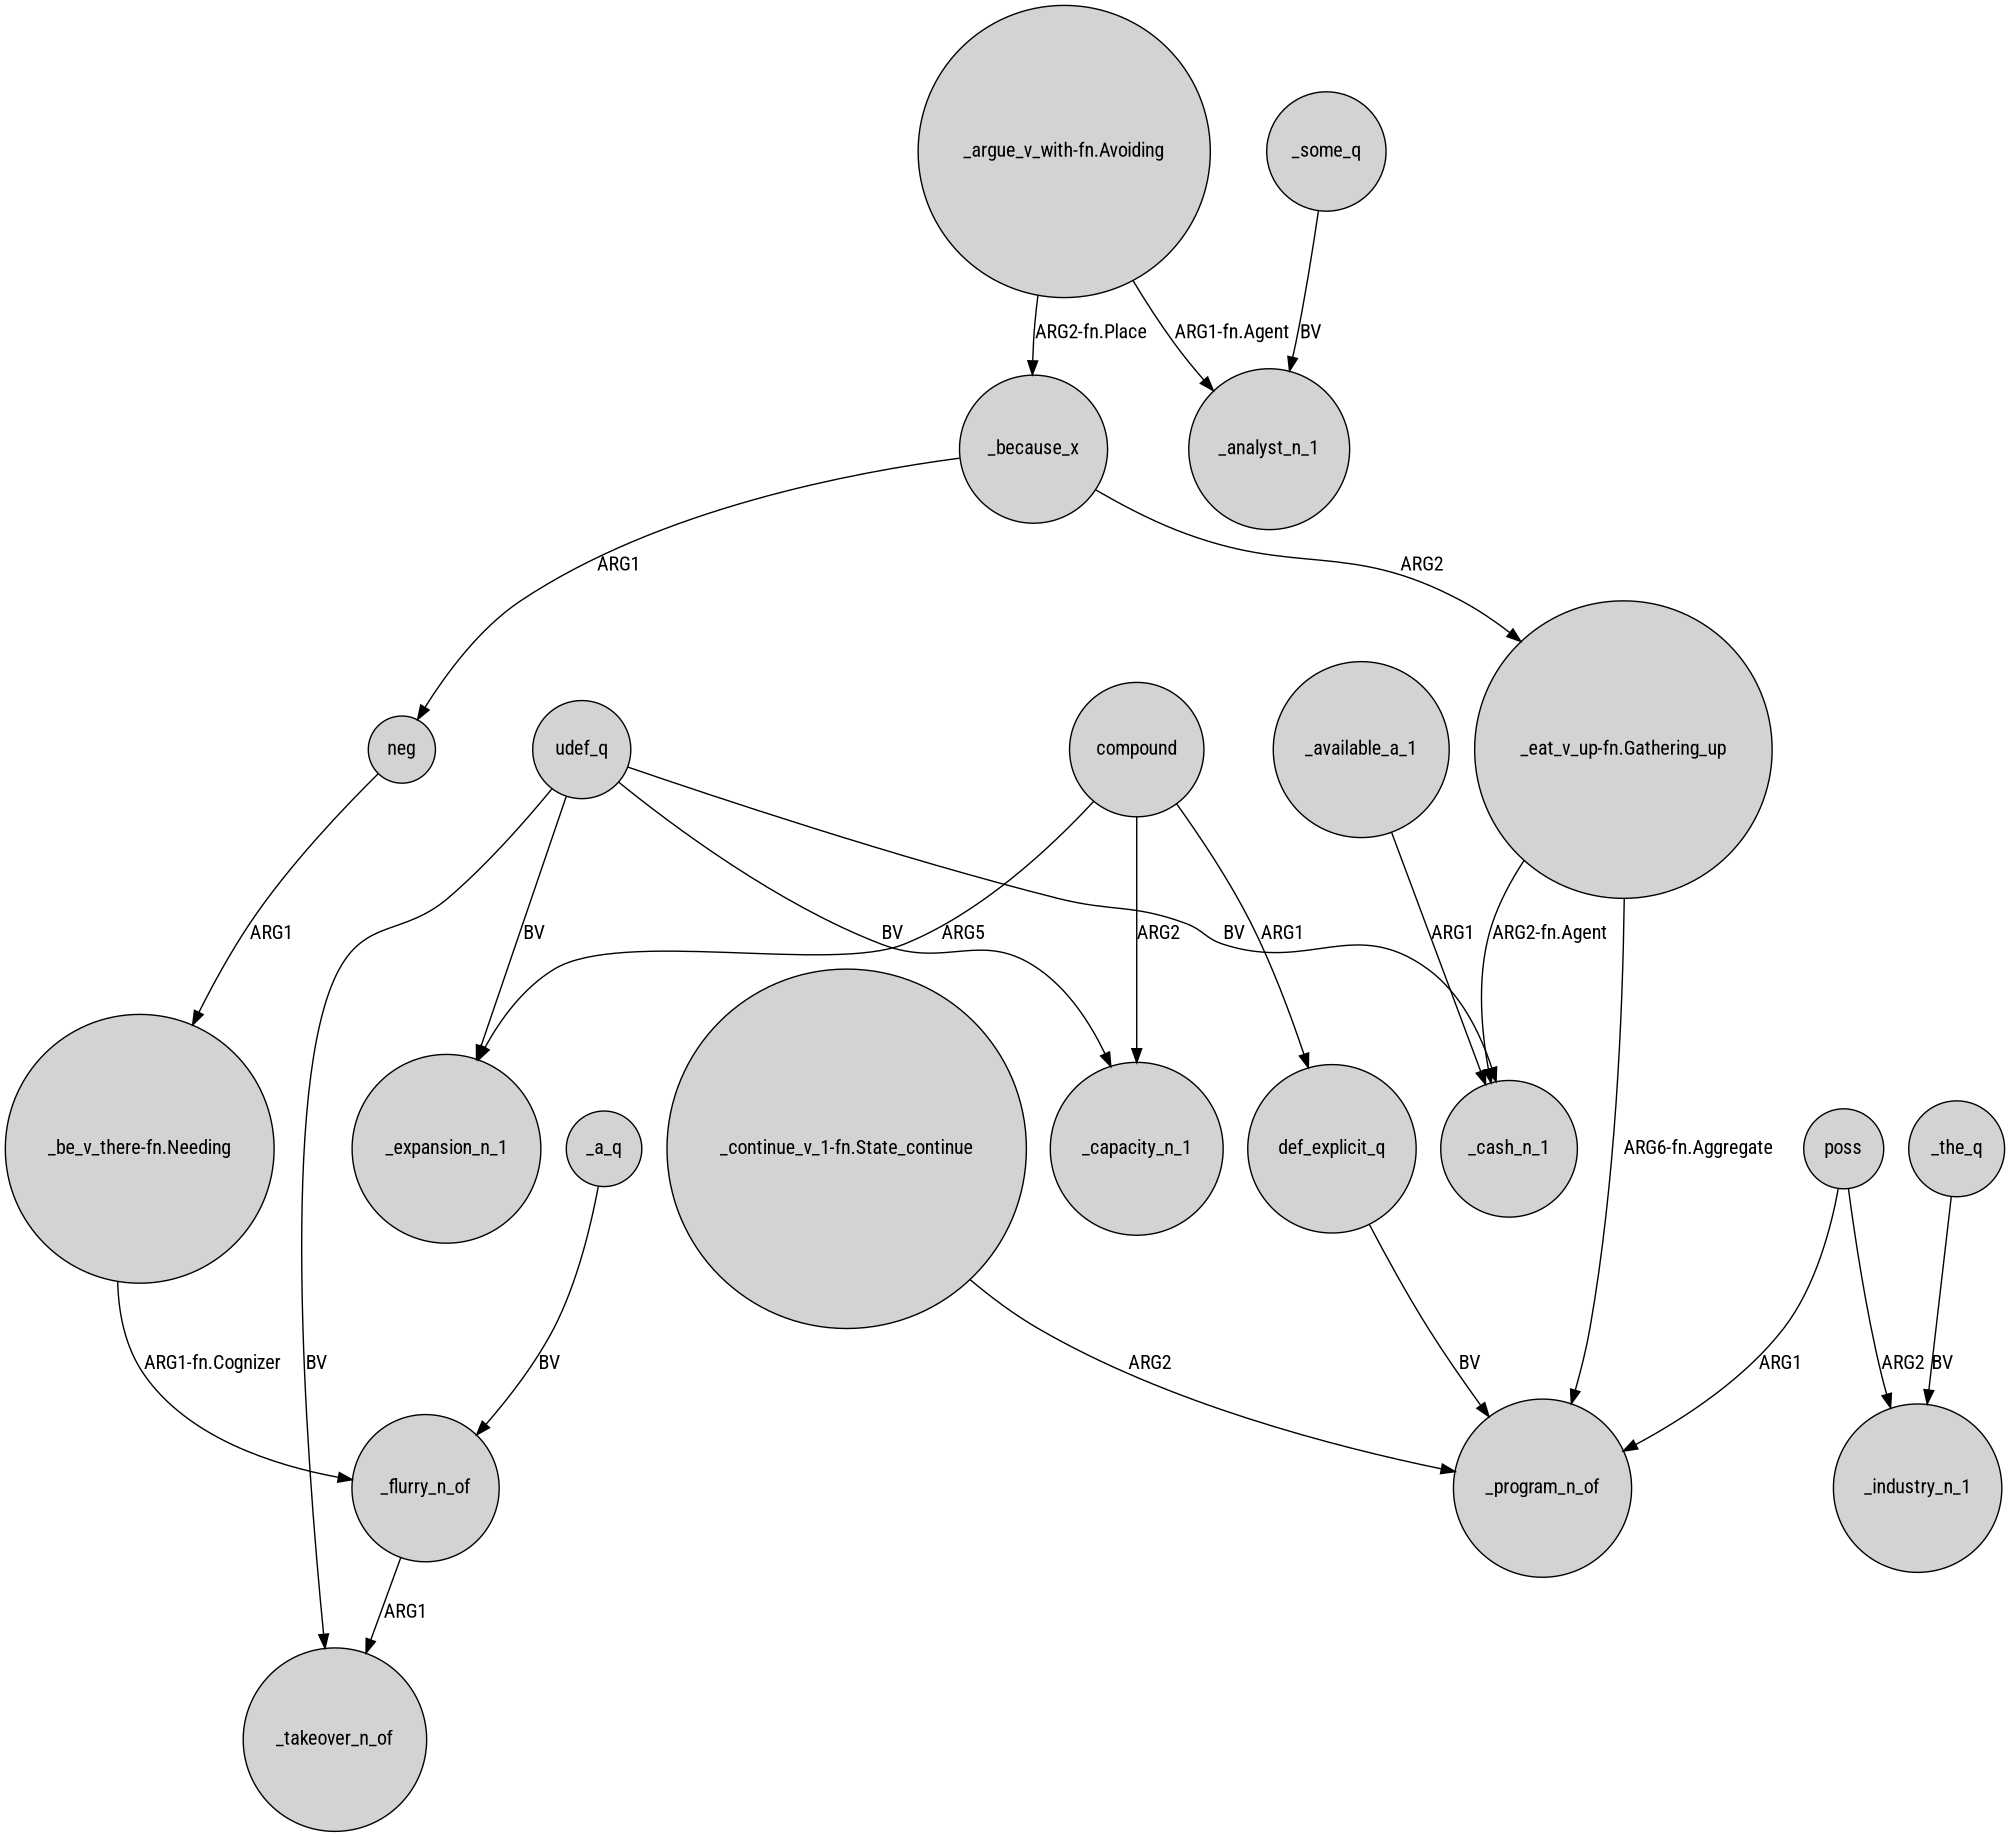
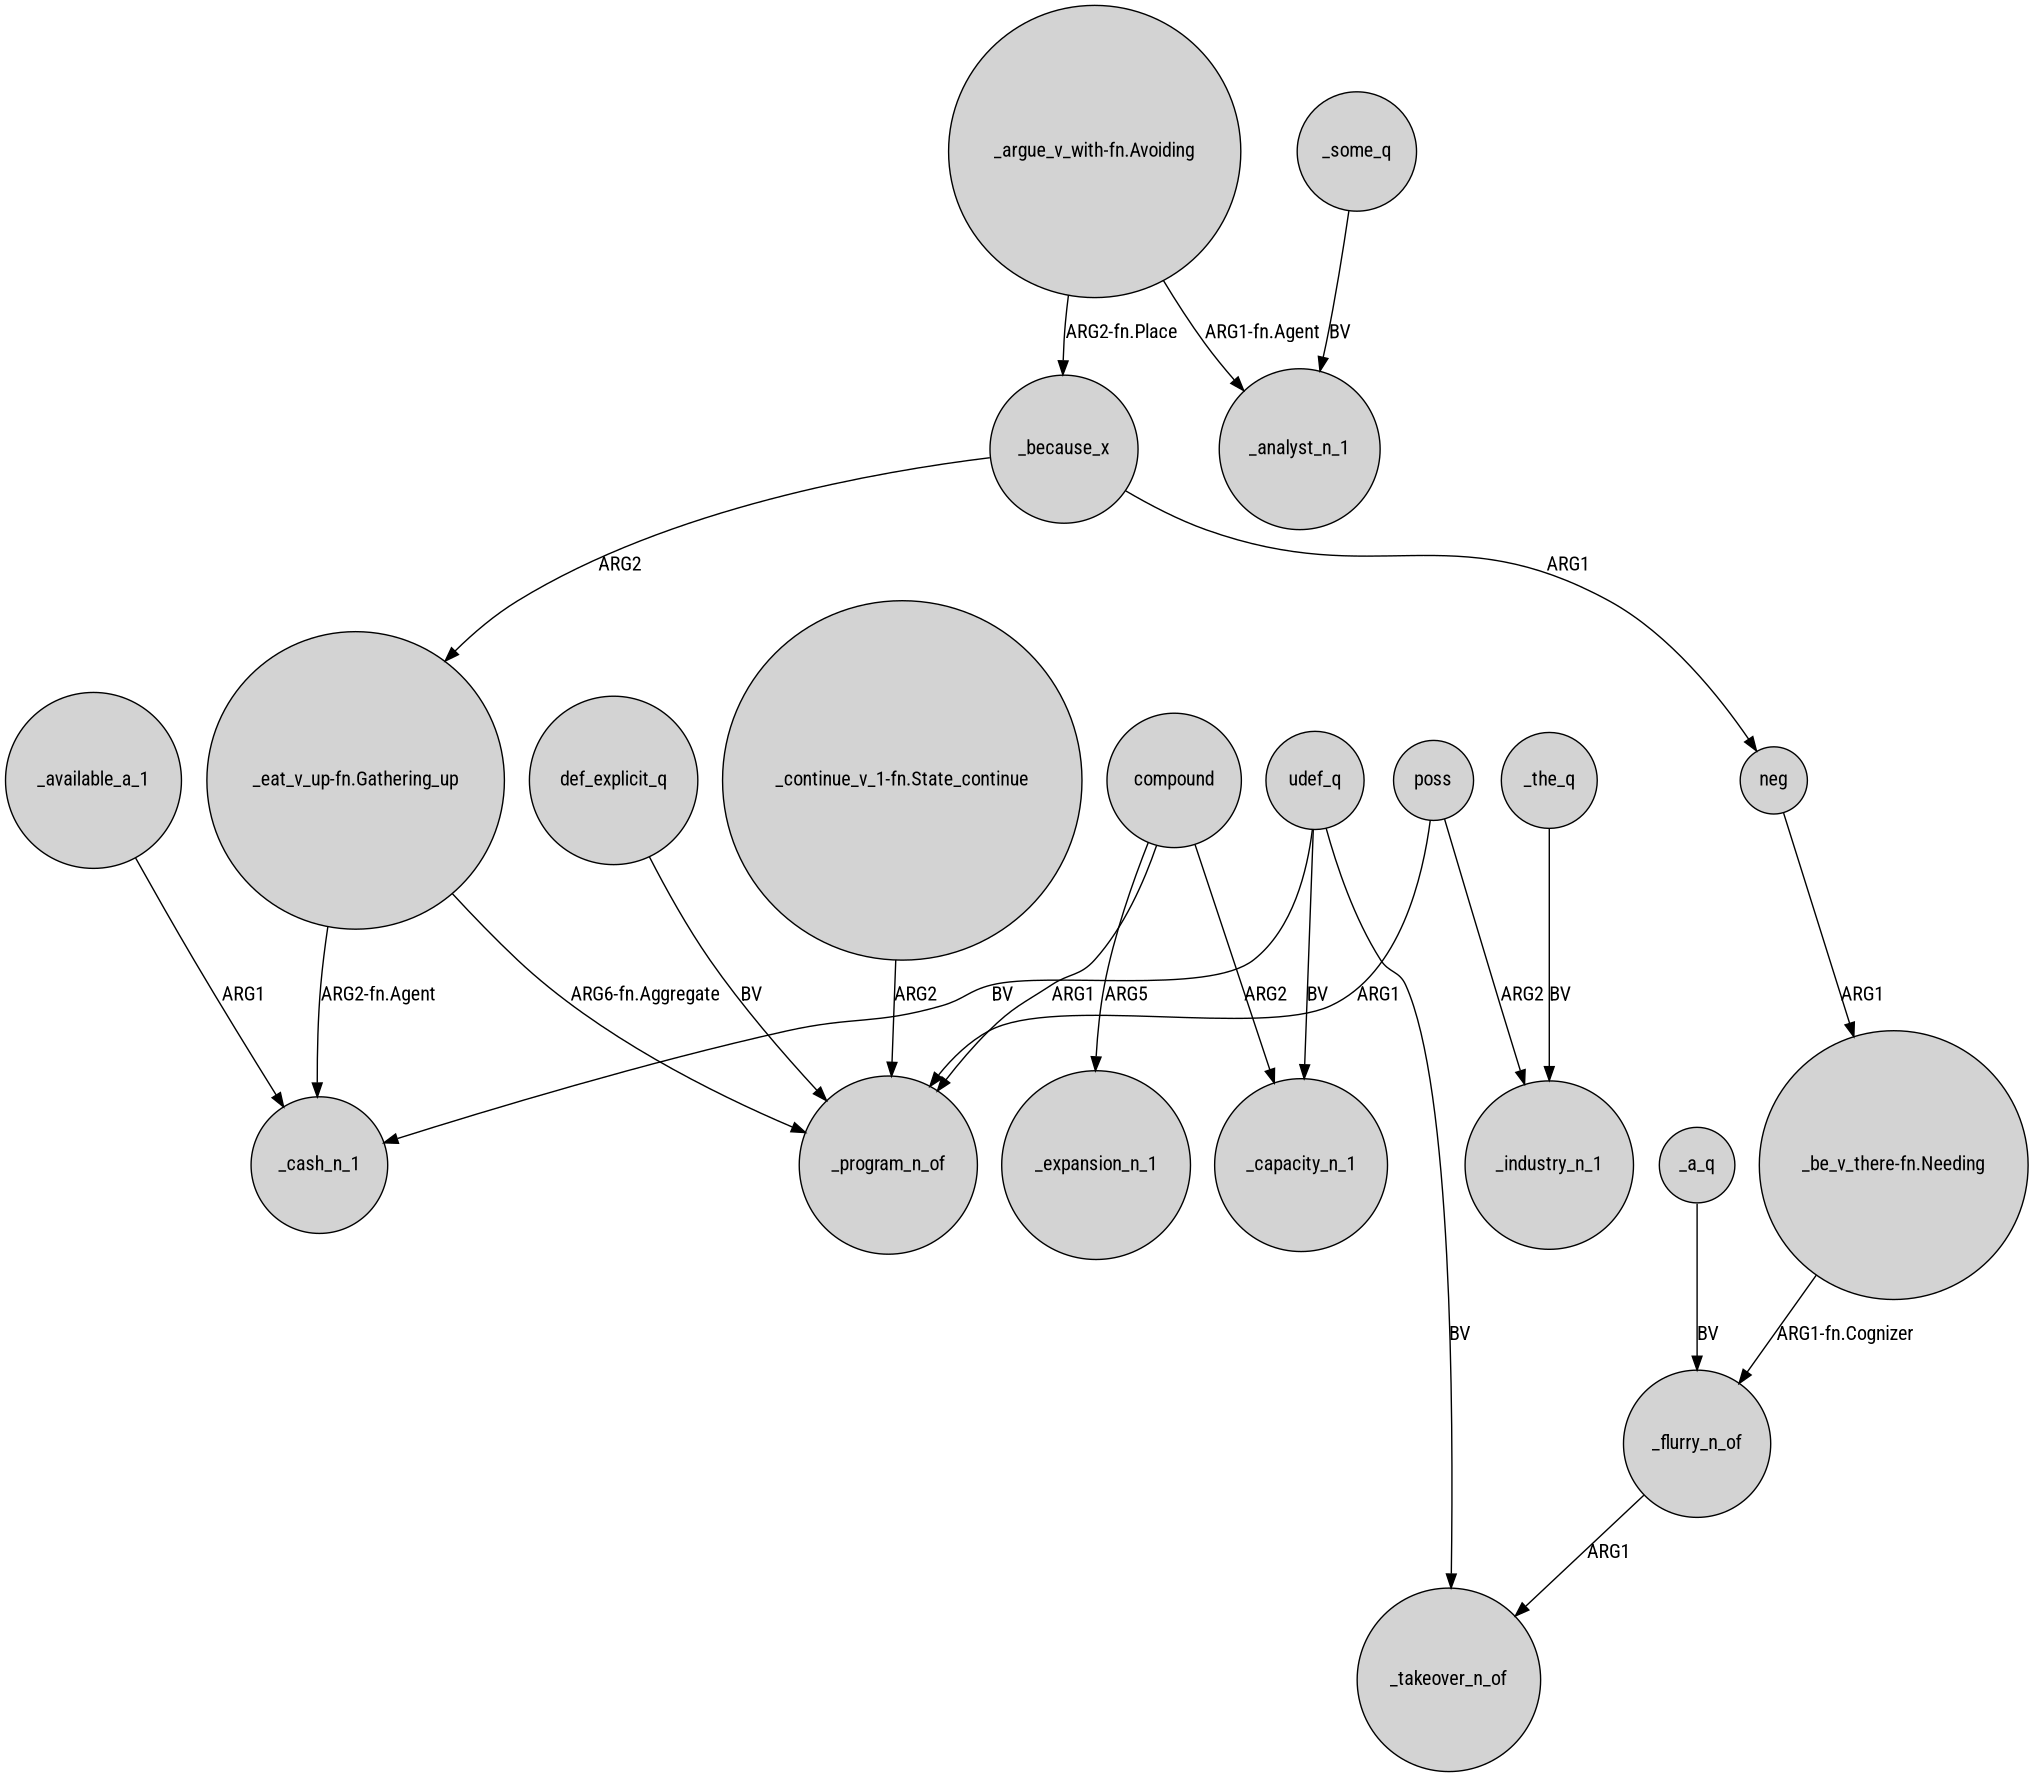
(524, 921) -> none
(1251, 923) -> (1083, 970)
